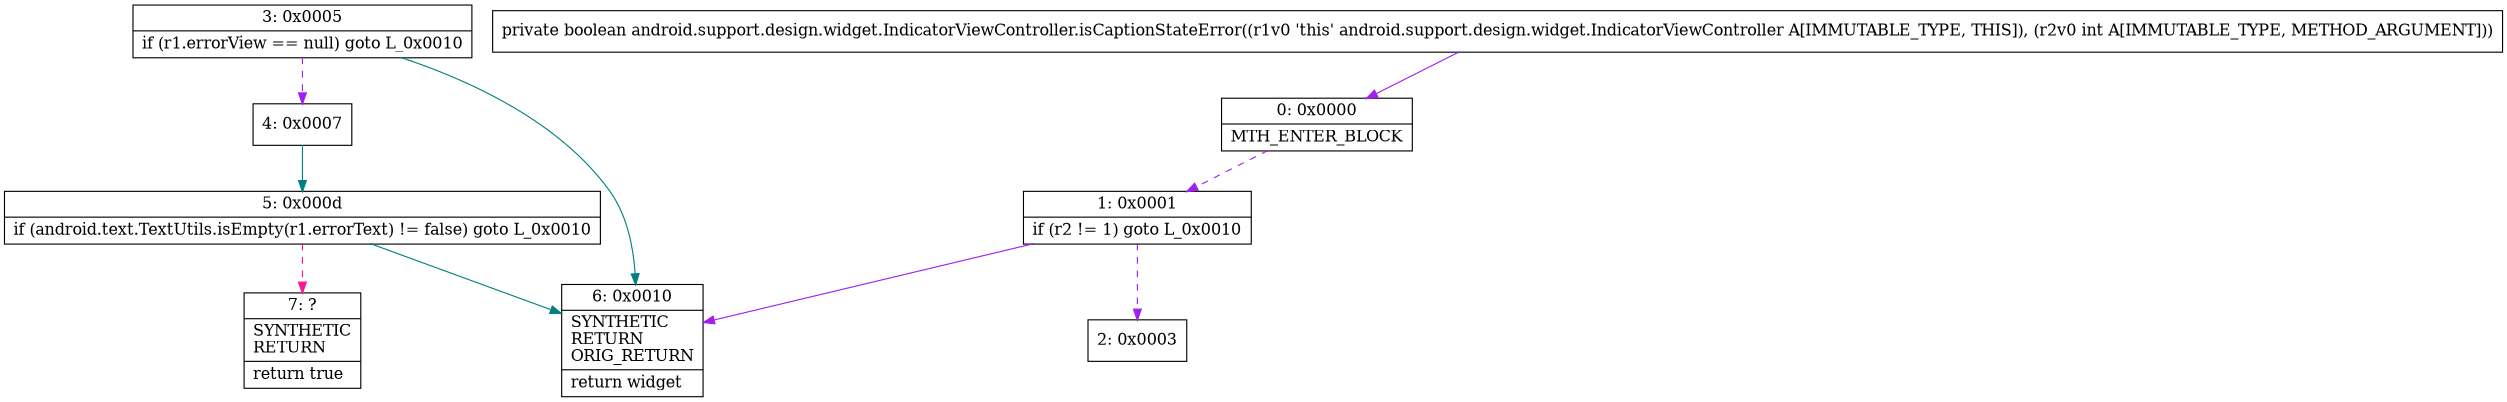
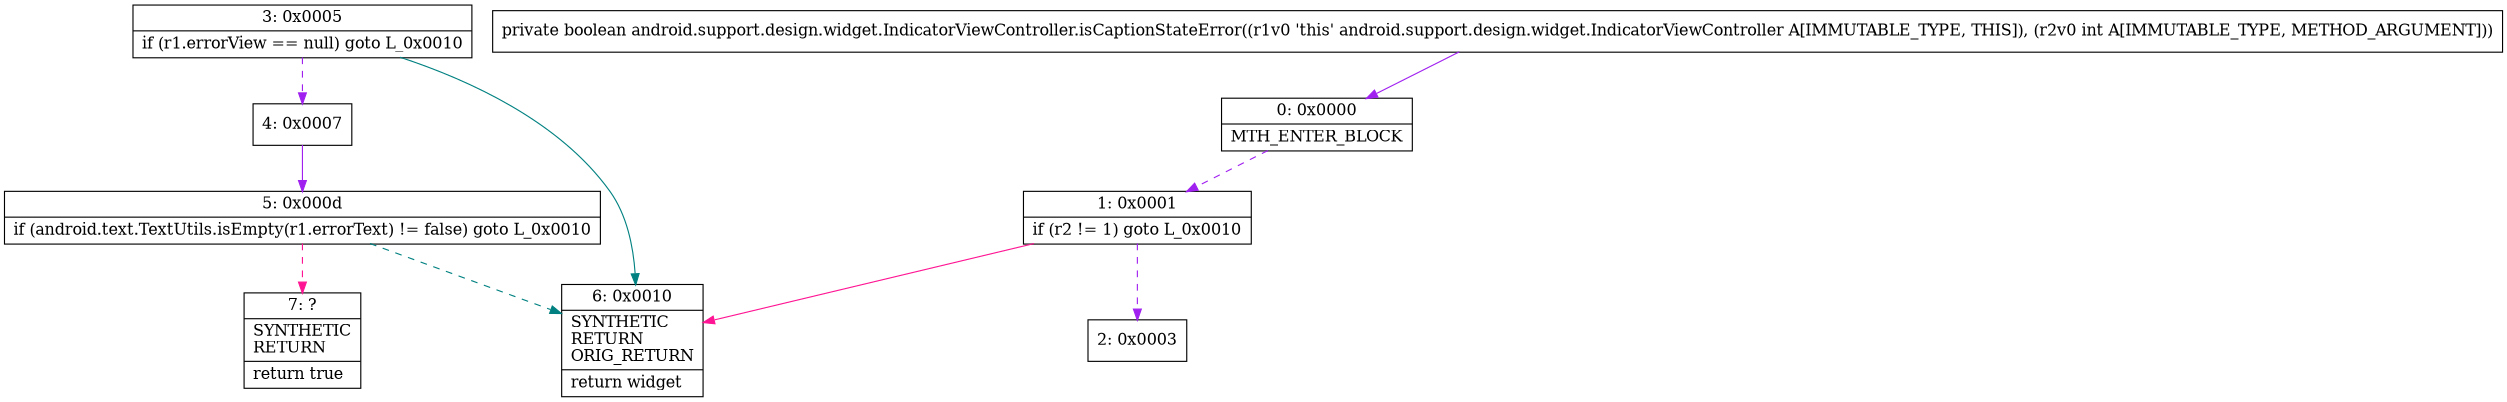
(302, 163) -> (302, 163)
(460, 277) -> (460, 277)
(874, 282) -> (874, 282)
